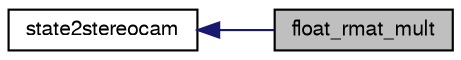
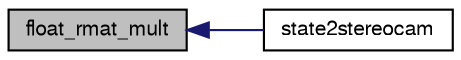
(247, 30) -> (236, 30)
